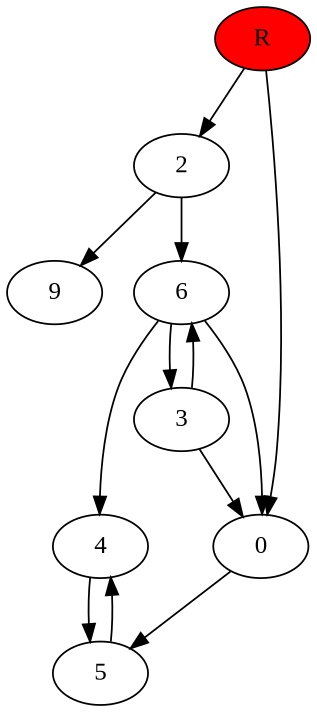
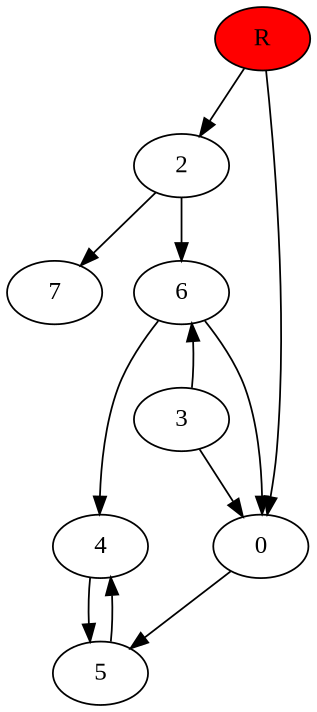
(55, 293) -> (55, 293)
(170, 347) -> none
